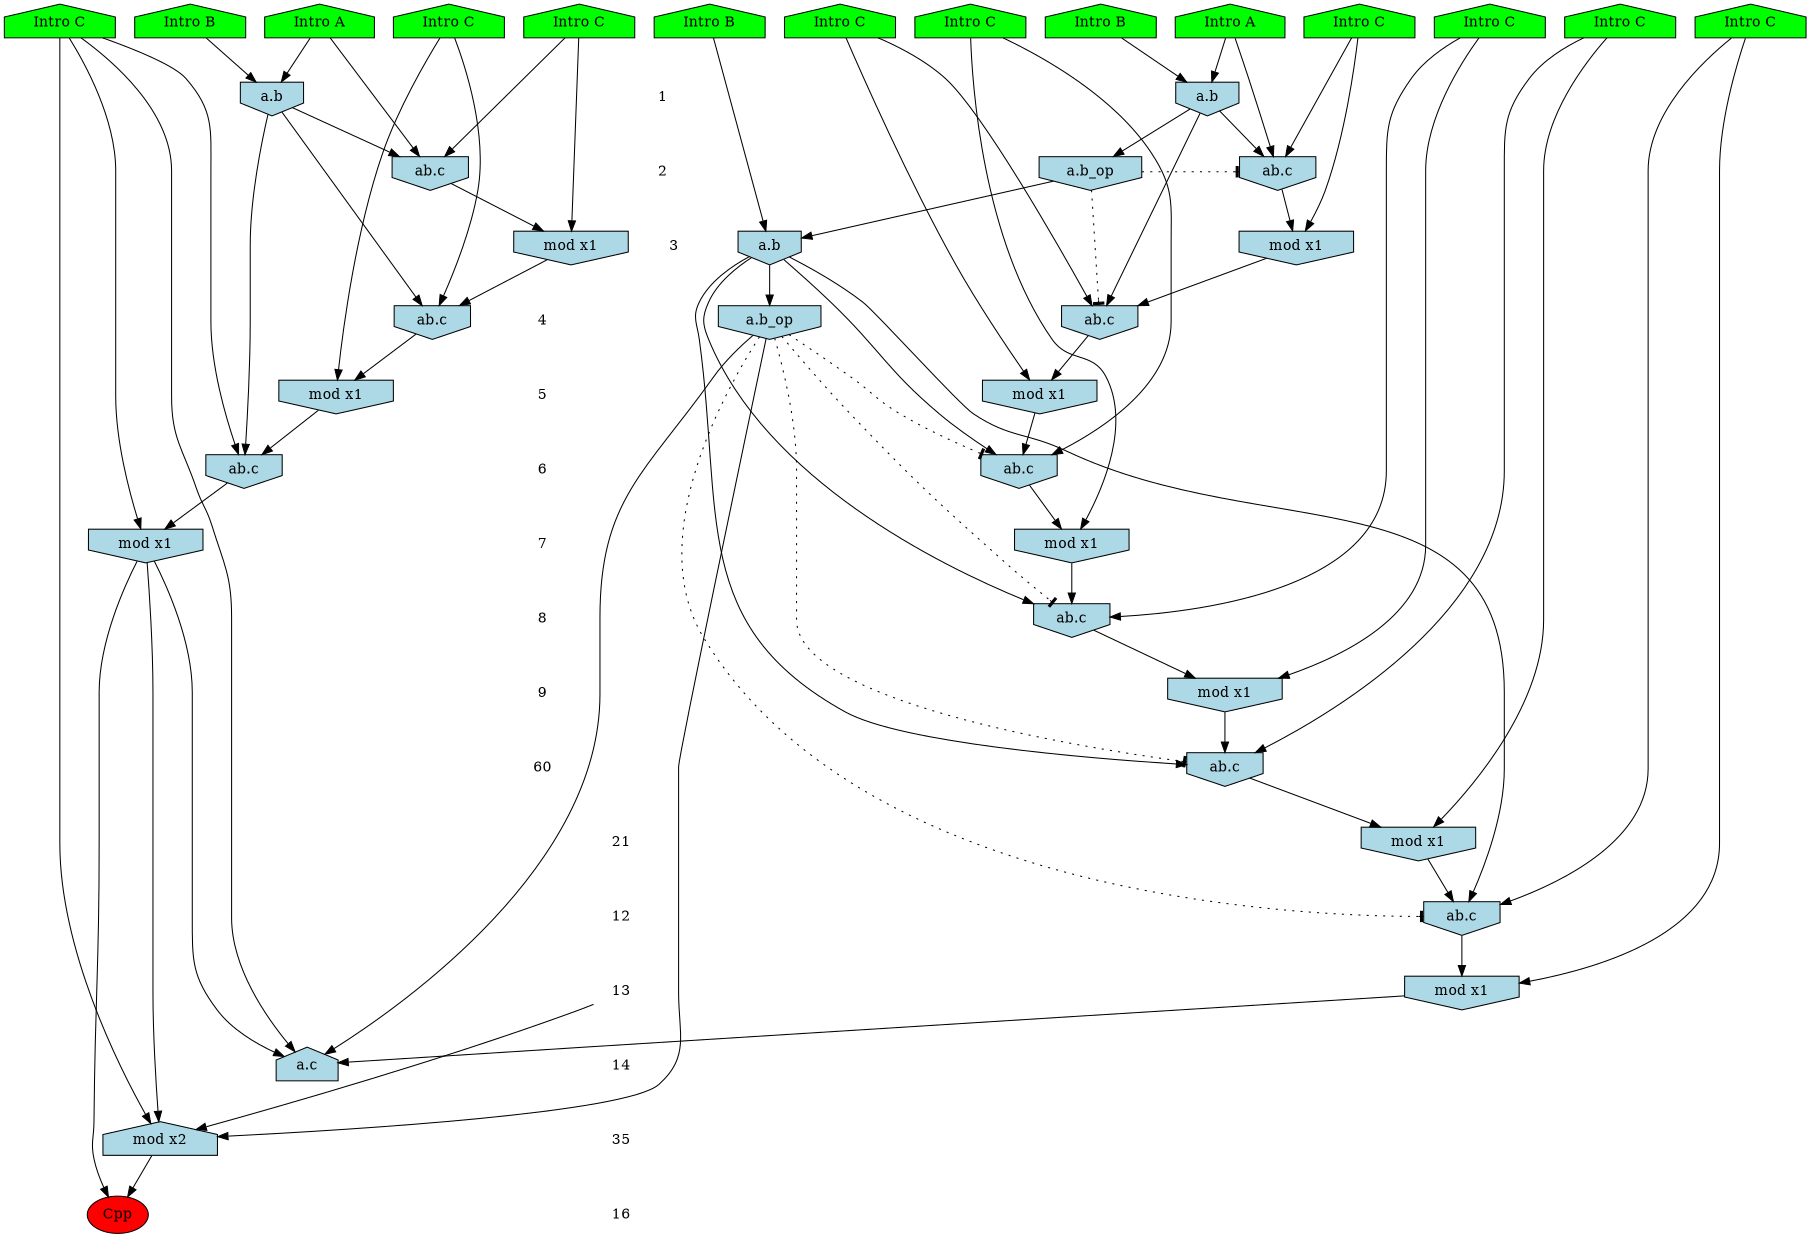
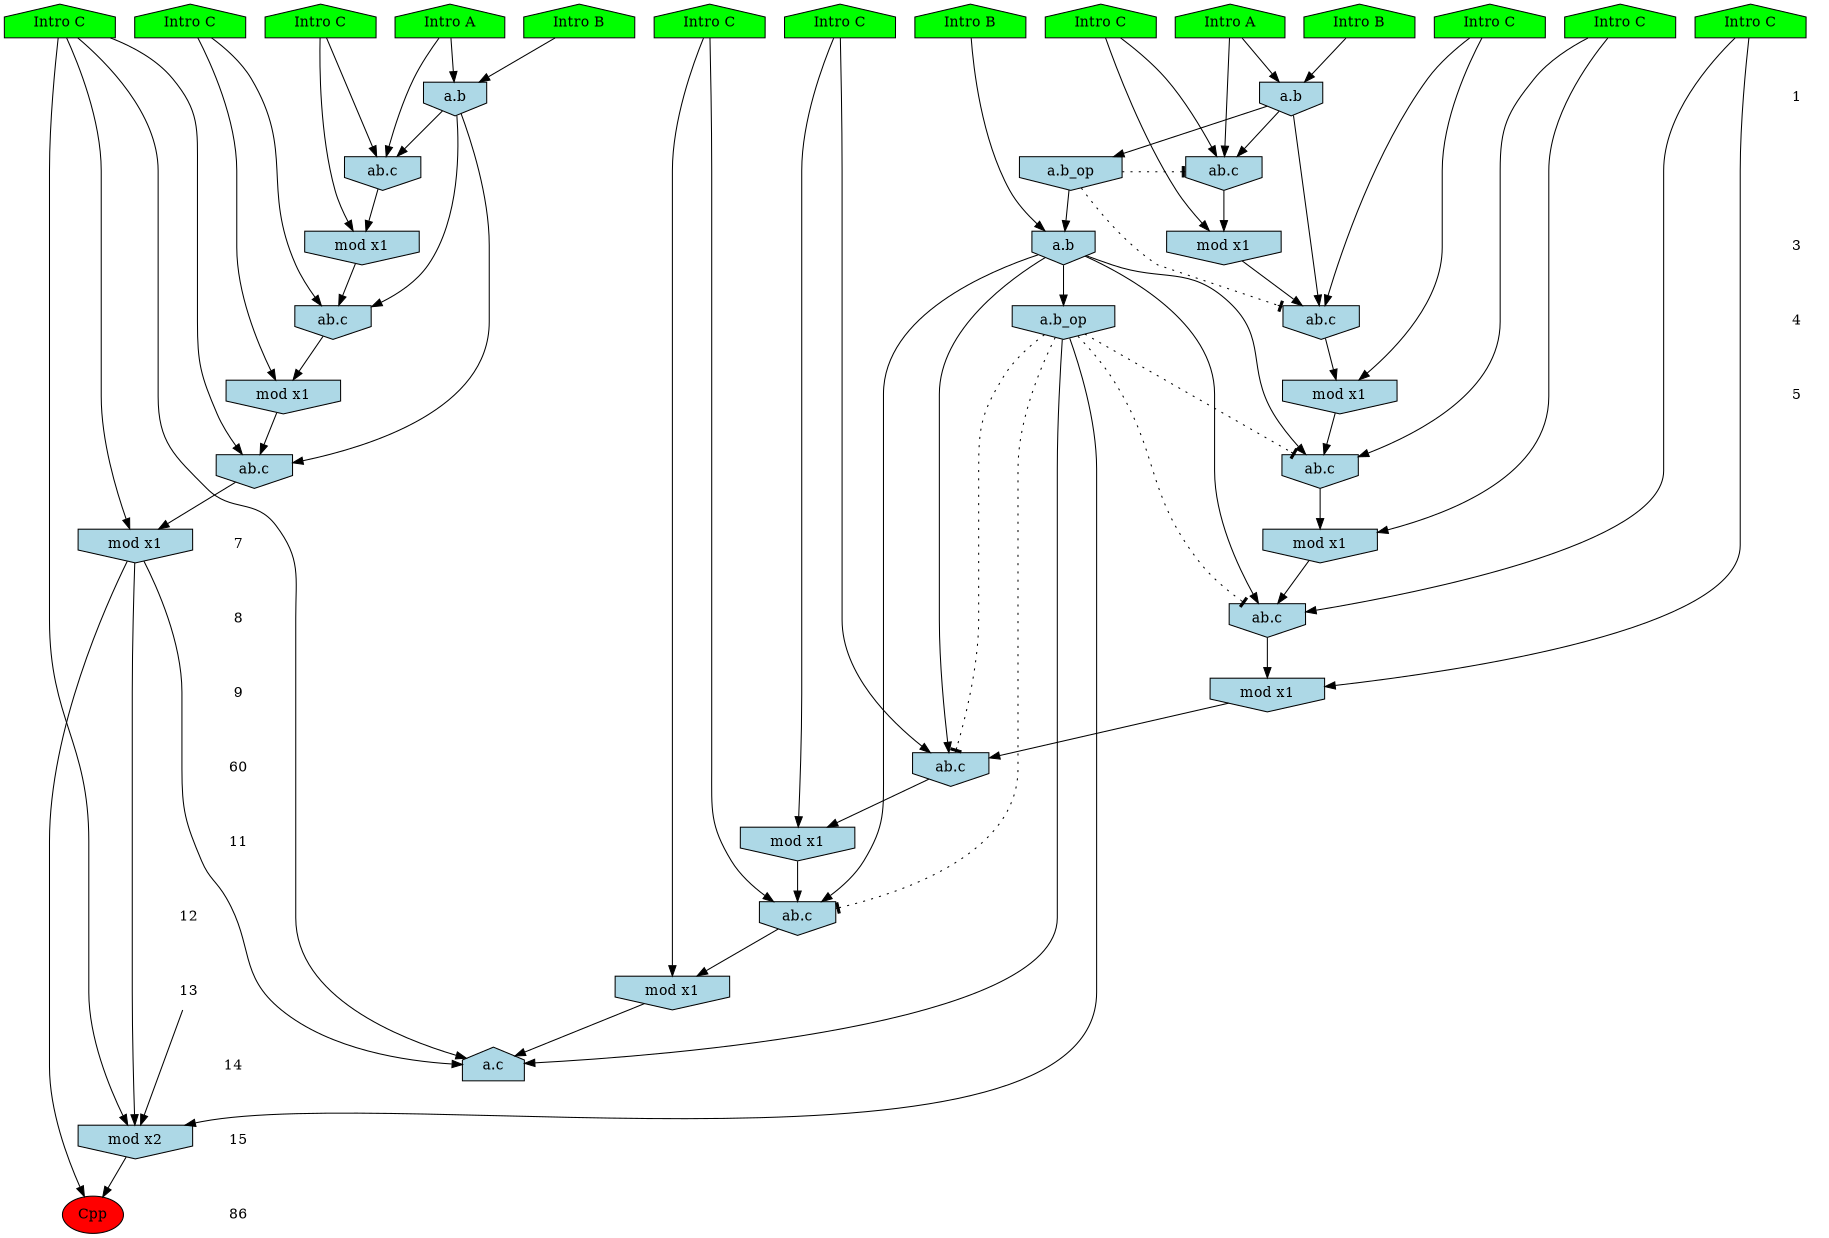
(663, 172) -> none
(543, 470) -> none
(622, 842) -> (239, 842)
(160, 1140) -> (135, 1140)
(622, 1140) -> (239, 1140)
(622, 1215) -> (239, 1215)
